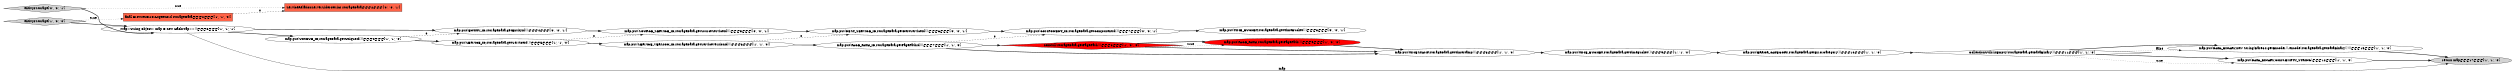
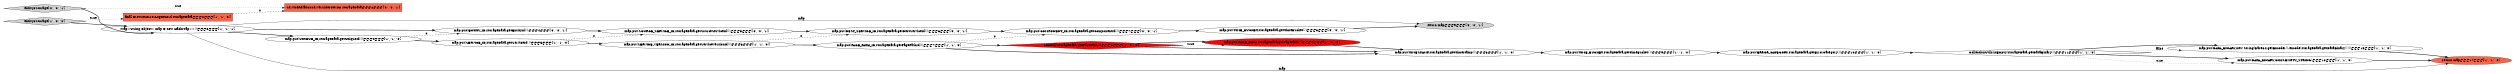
none -> (1455, 25)
(2471, 60) -> (2471, 60)
